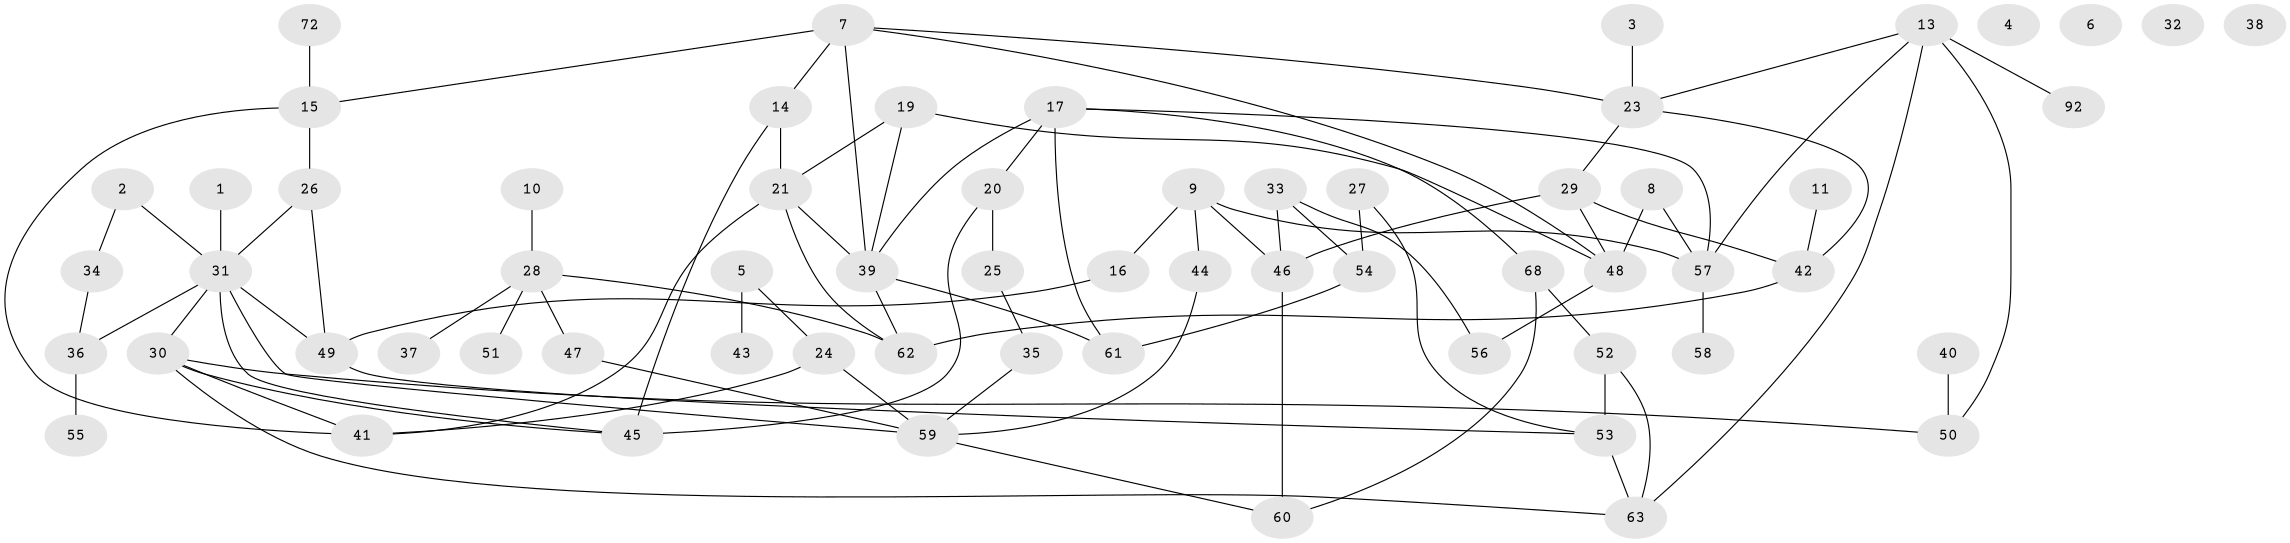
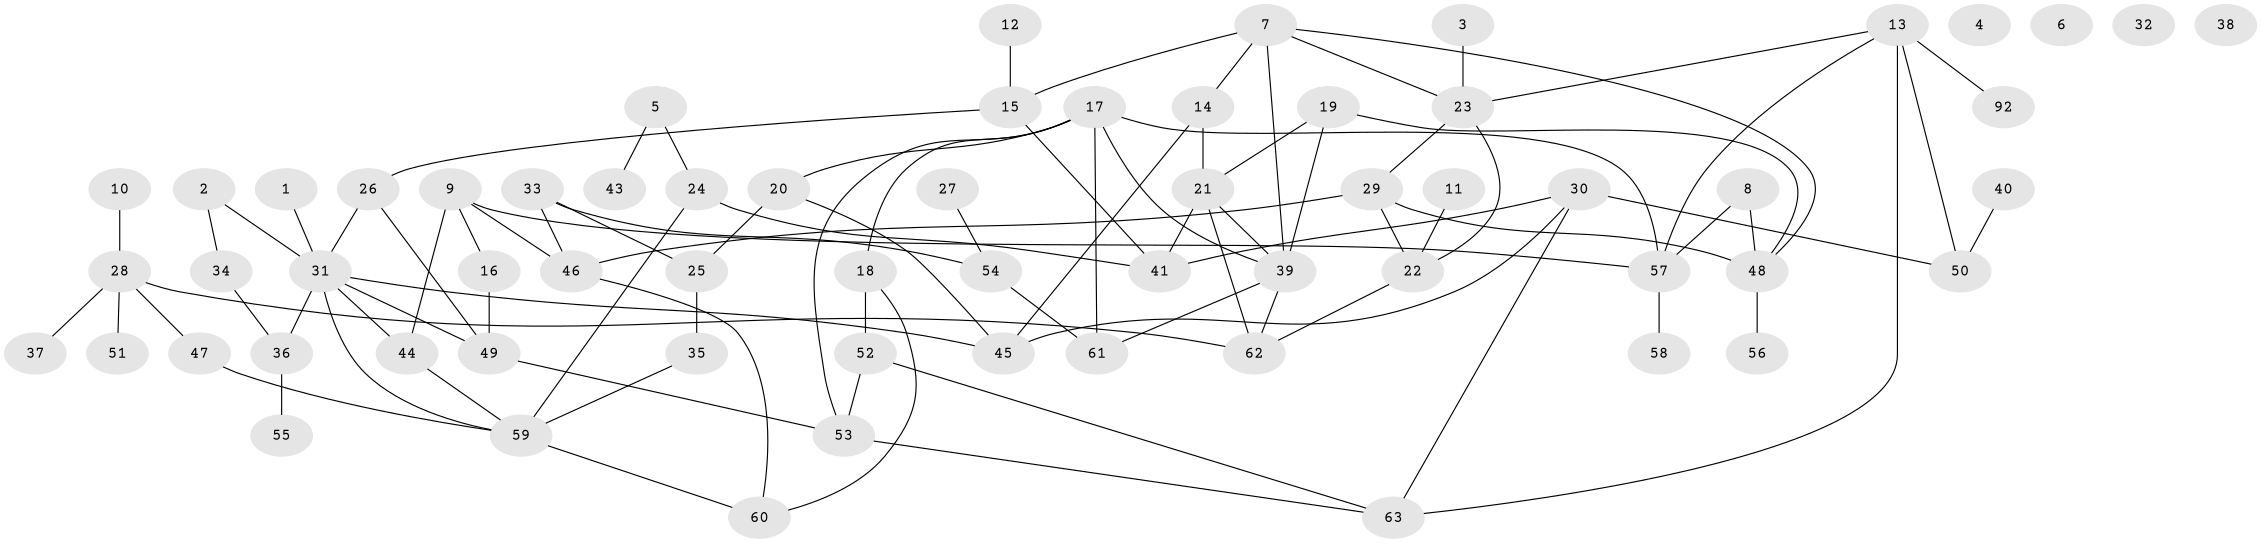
(310, 25) -> (1010, 25)
(1418, 262) -> (629, 237)
(1533, 271) -> (865, 271)
(1803, 271) -> (1413, 271)
(189, 312) -> (360, 309)
(1428, 360) -> (850, 190)
